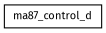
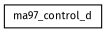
(53, 16) -> (53, 16)
